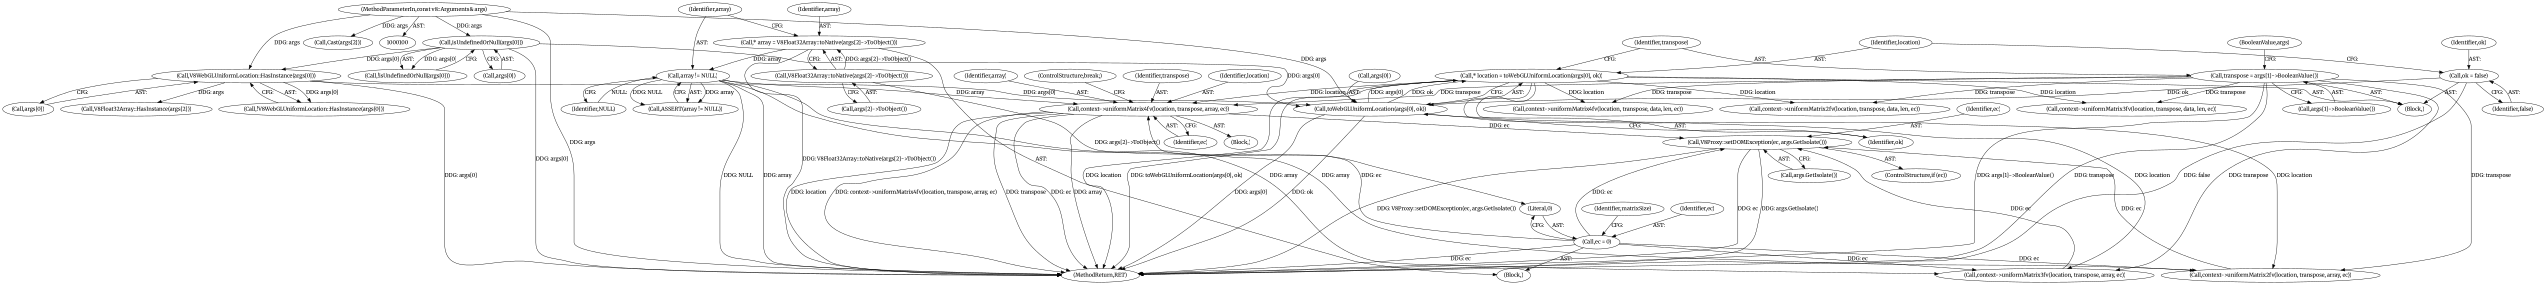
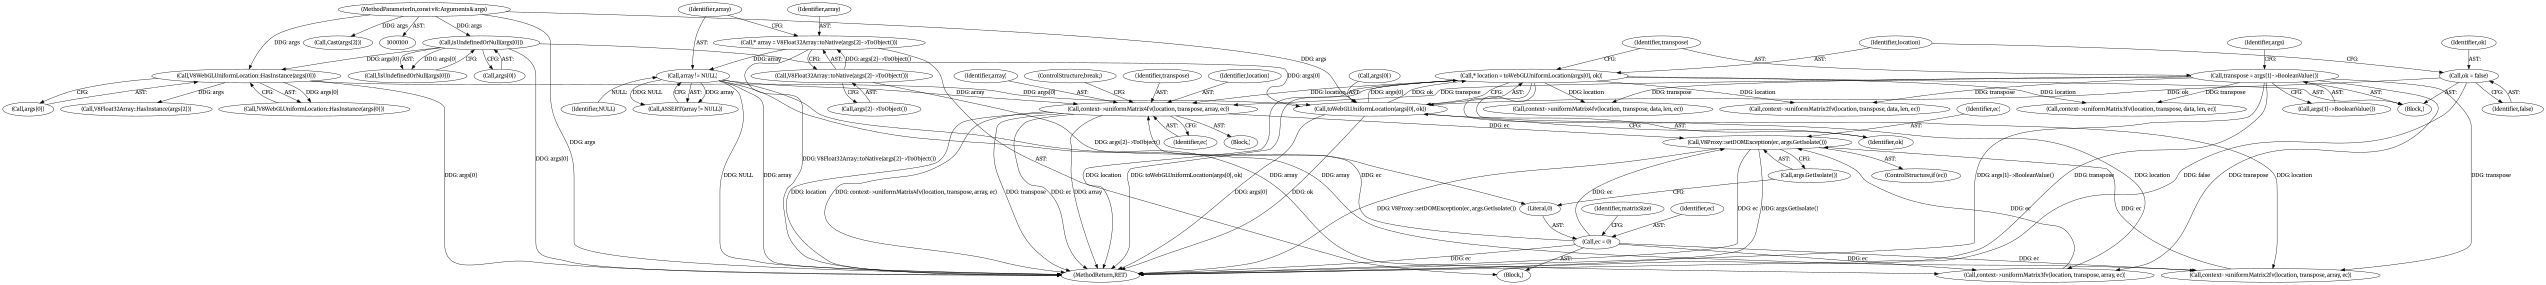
(2265, 43) -> (2265, 43)
(620, 82) -> none
(1548, 236) -> (1668, 191)
